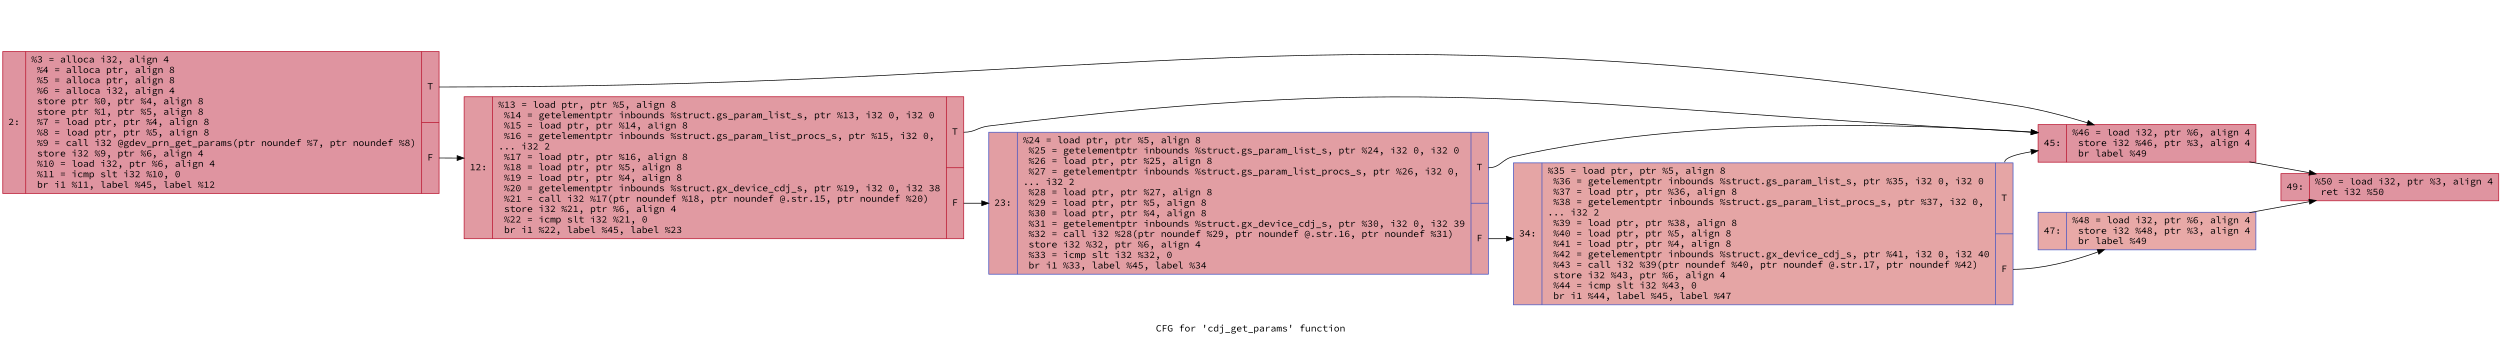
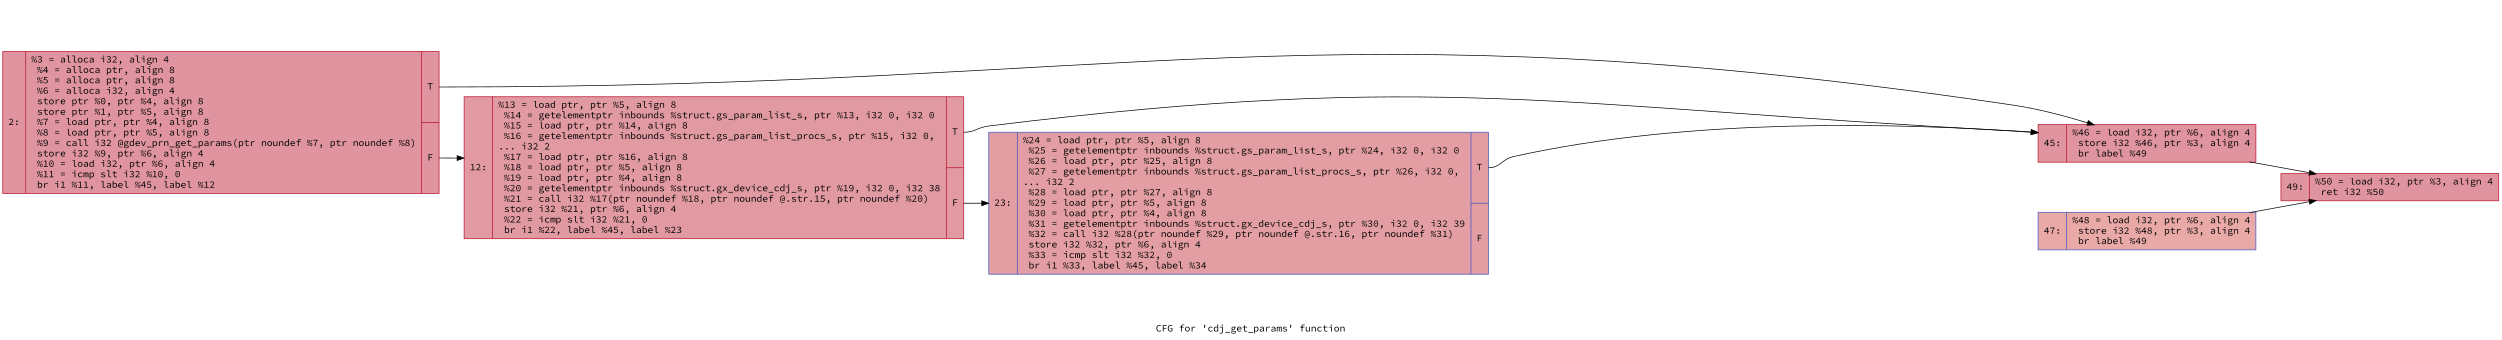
(1763, 234) -> none
